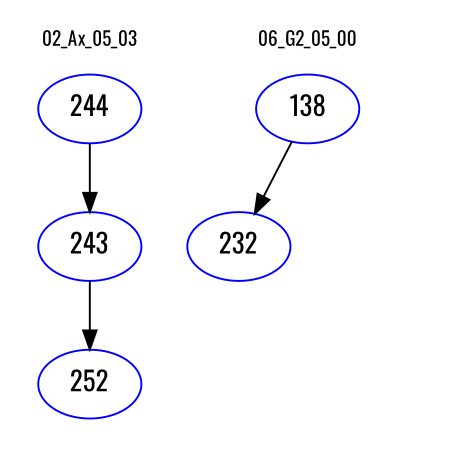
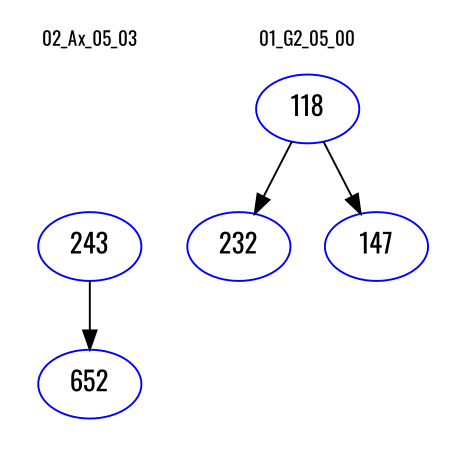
(308, 41) -> (308, 41)
(90, 109) -> none
(308, 109) -> (308, 109)
none -> (376, 247)
(90, 384) -> (90, 384)
